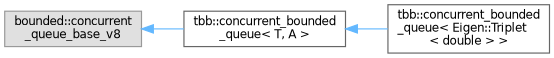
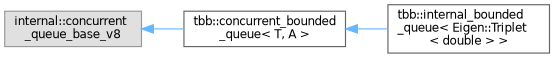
(73, 29) -> (73, 29)
(469, 29) -> (469, 29)
